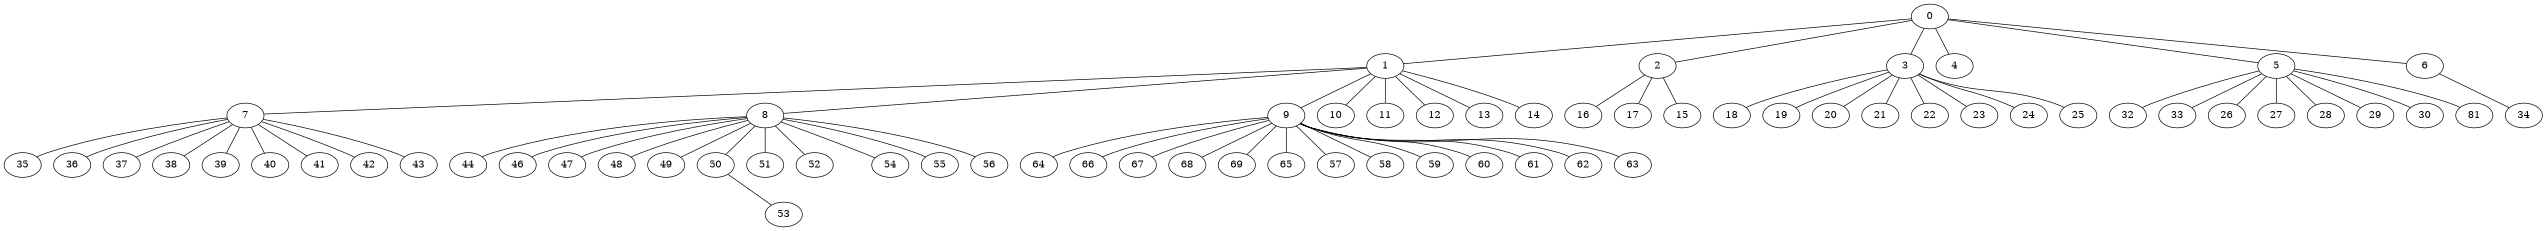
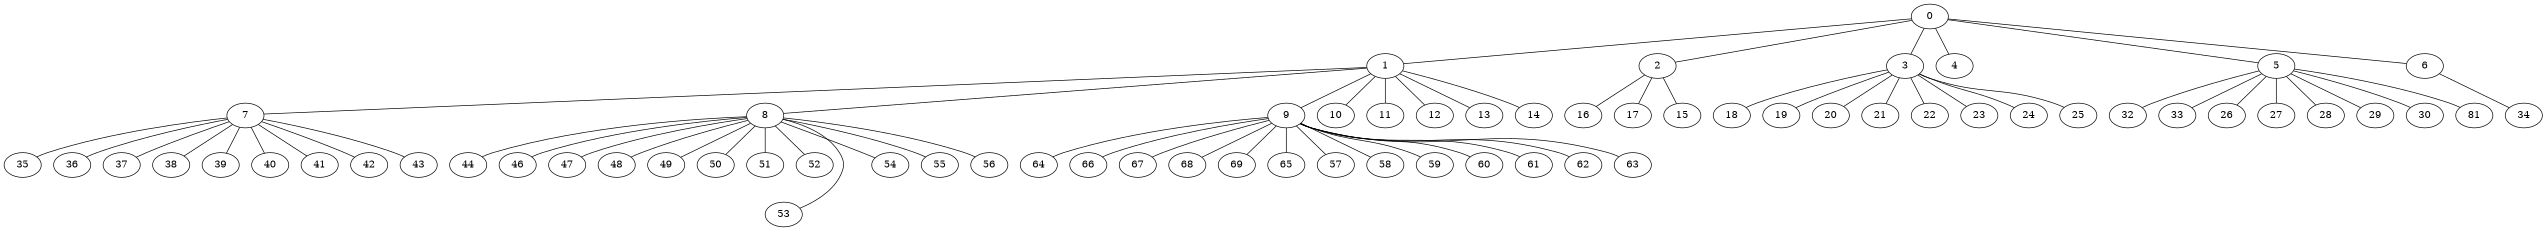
(750, 190) -> (842, 157)
